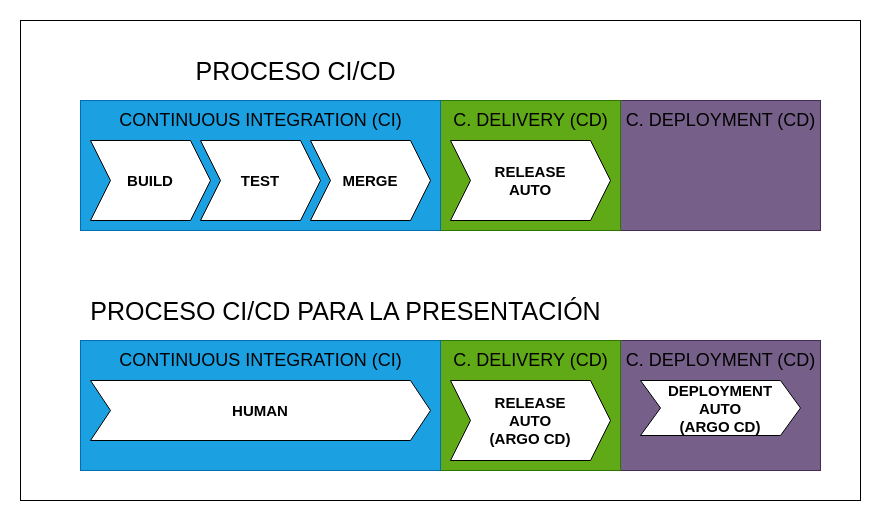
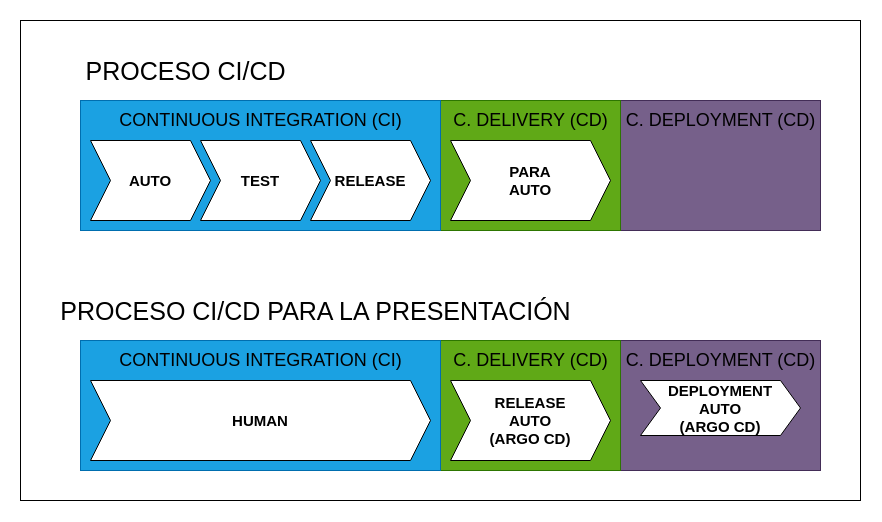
(296, 71) -> (186, 71)
(151, 181) -> (151, 181)
(371, 181) -> (371, 181)
(531, 181) -> (531, 181)
(346, 311) -> (316, 311)
(261, 411) -> (261, 421)
